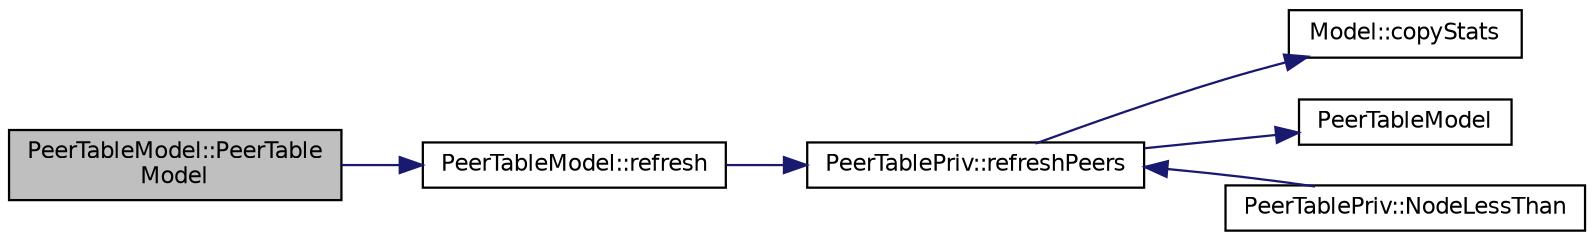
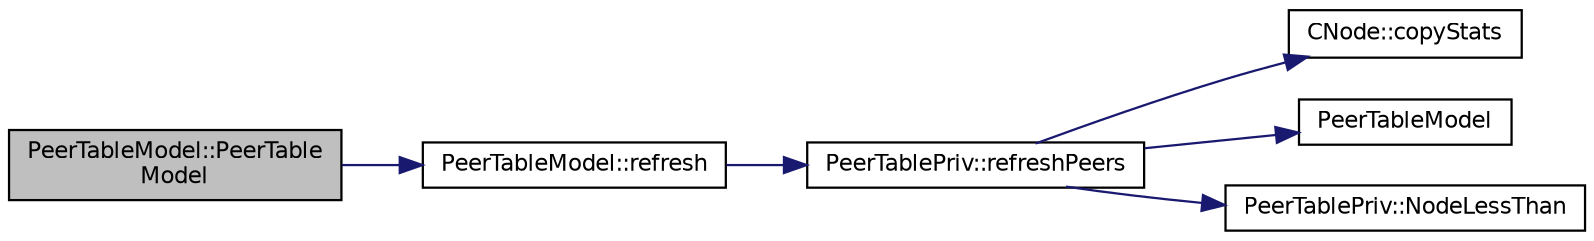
(1405, 34) -> (1405, 34)
(1241, 177) -> (1134, 196)
